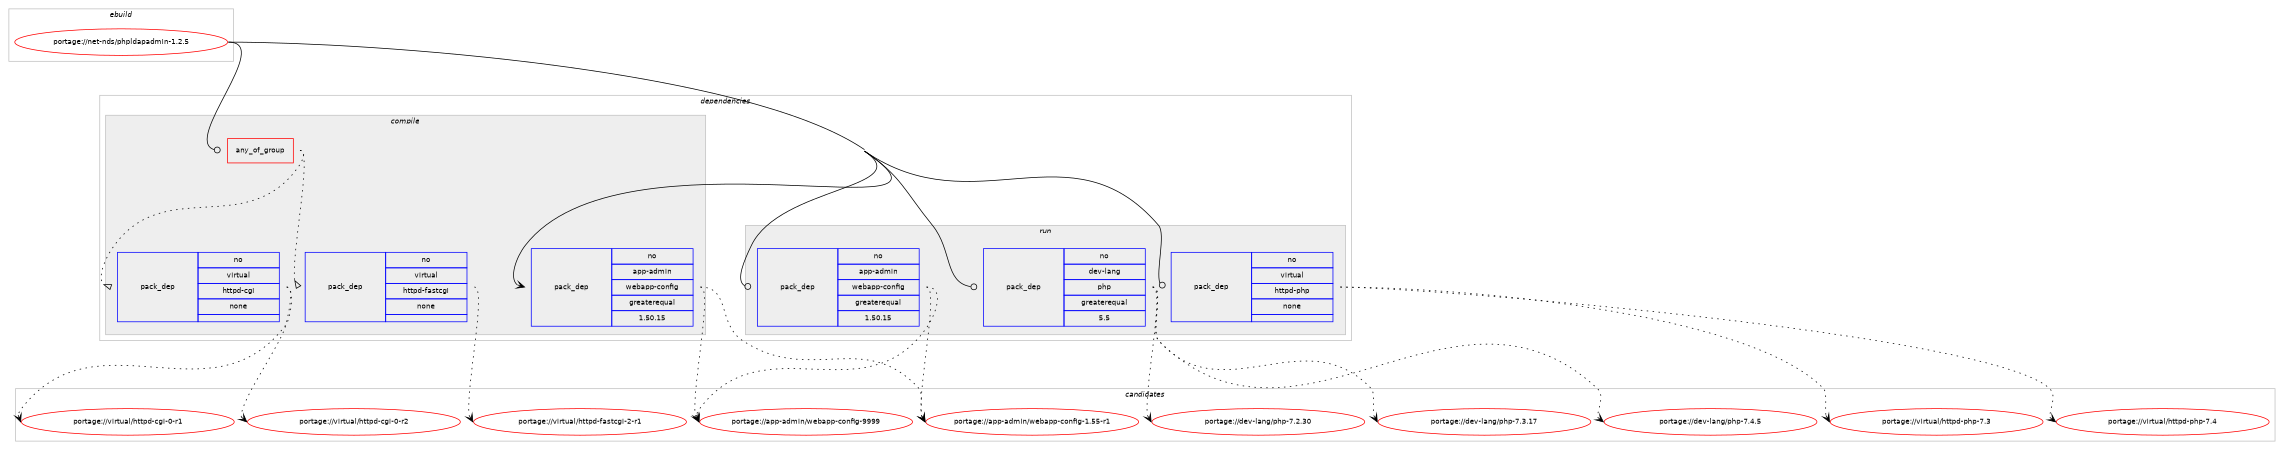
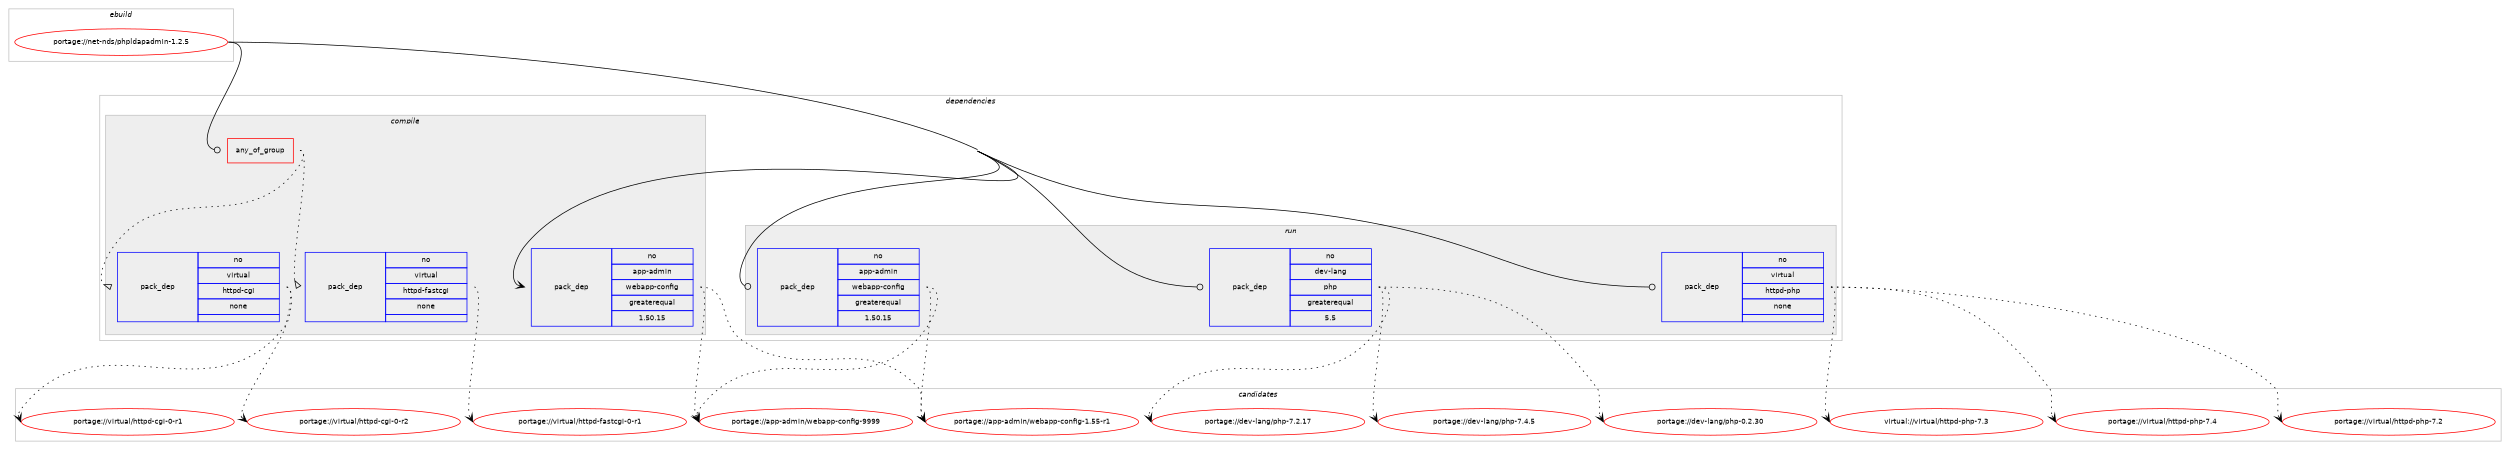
(580, 422) -> (580, 422)
(1258, 422) -> (1711, 422)
(1484, 422) -> (1258, 422)
(1937, 422) -> (1937, 422)
none -> (2389, 422)
